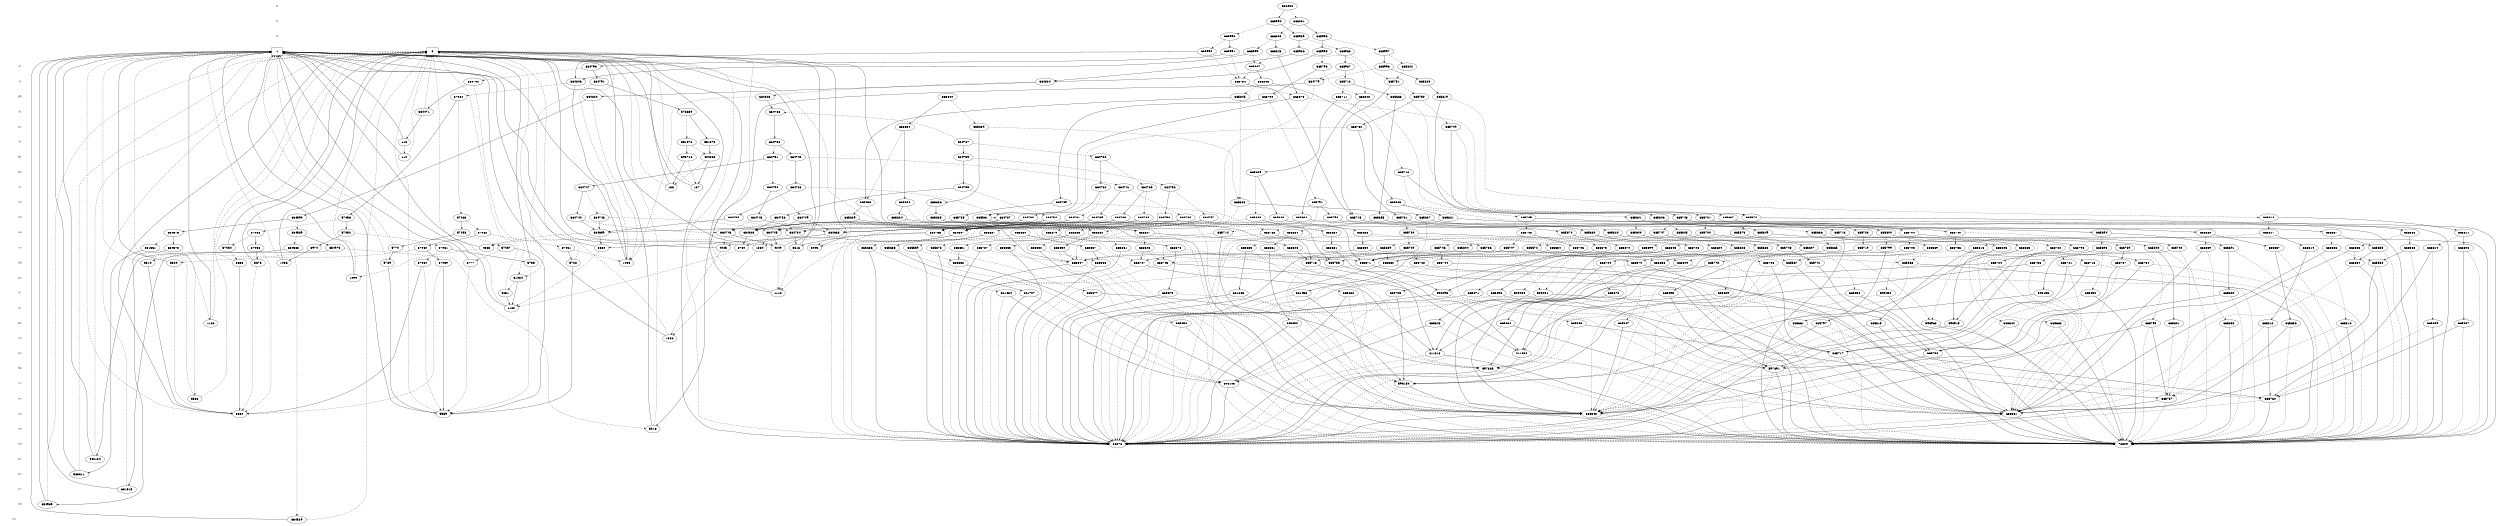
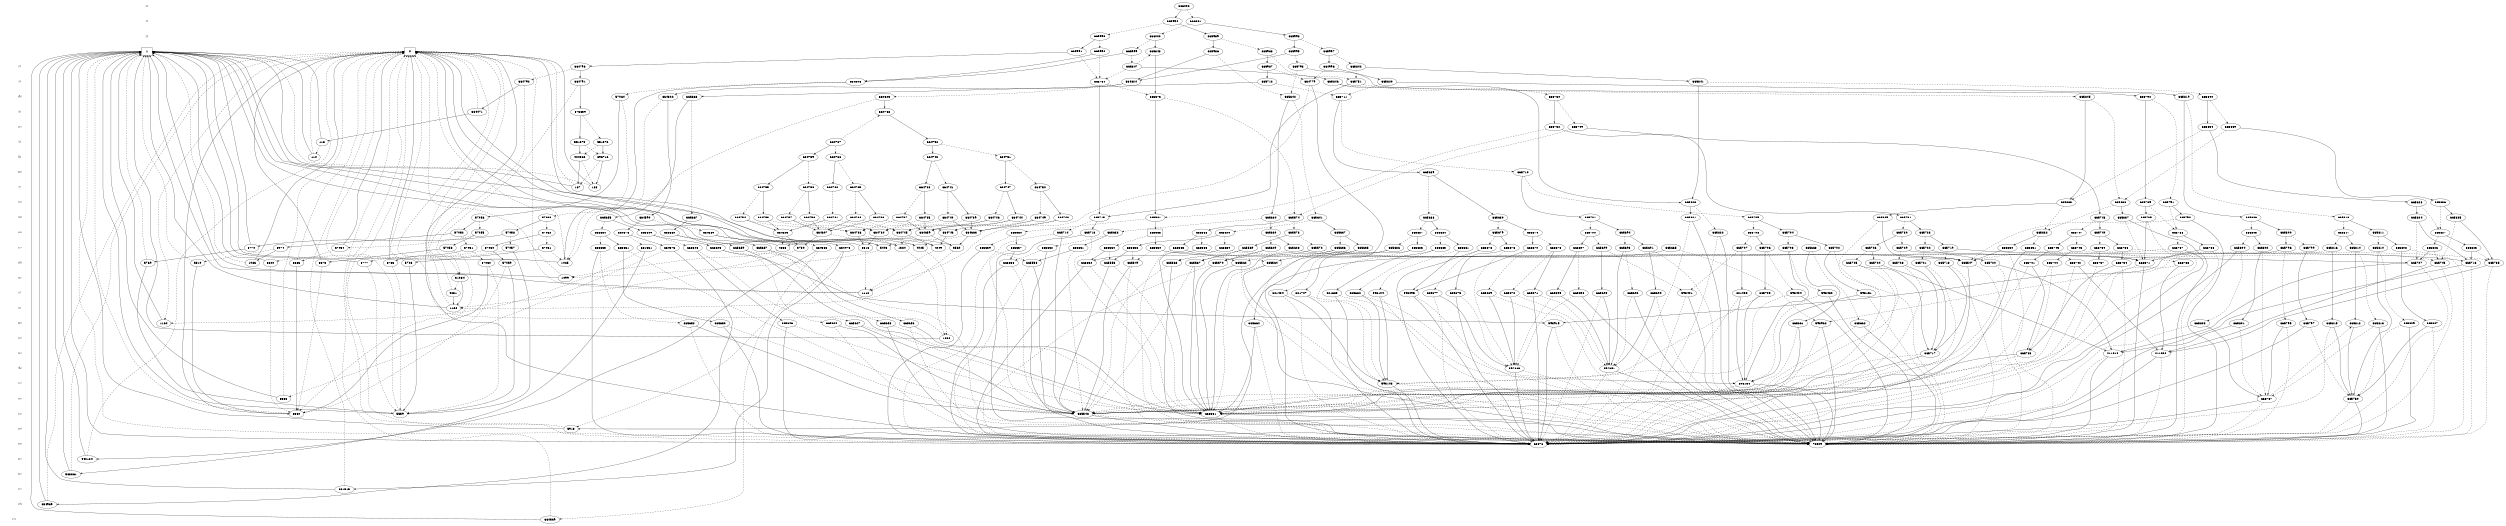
(1268, 57) -> (1143, 60)
(1384, 67) -> (1329, 67)
none -> (1698, 82)
none -> (1365, 89)
none -> (590, 149)
(282, 153) -> (213, 122)
(307, 168) -> (231, 121)
(135, 188) -> (127, 259)
(993, 218) -> (1087, 225)
(1028, 218) -> none
(1165, 218) -> (810, 218)
(1363, 233) -> (1155, 233)
(1817, 233) -> none
none -> (734, 268)
(1696, 282) -> (2046, 309)
none -> (1378, 293)
(2044, 293) -> (1866, 293)
(2035, 317) -> none
(2220, 362) -> (2310, 362)
(1353, 392) -> (1073, 325)
(1842, 394) -> (1902, 433)
(79, 474) -> (71, 474)
